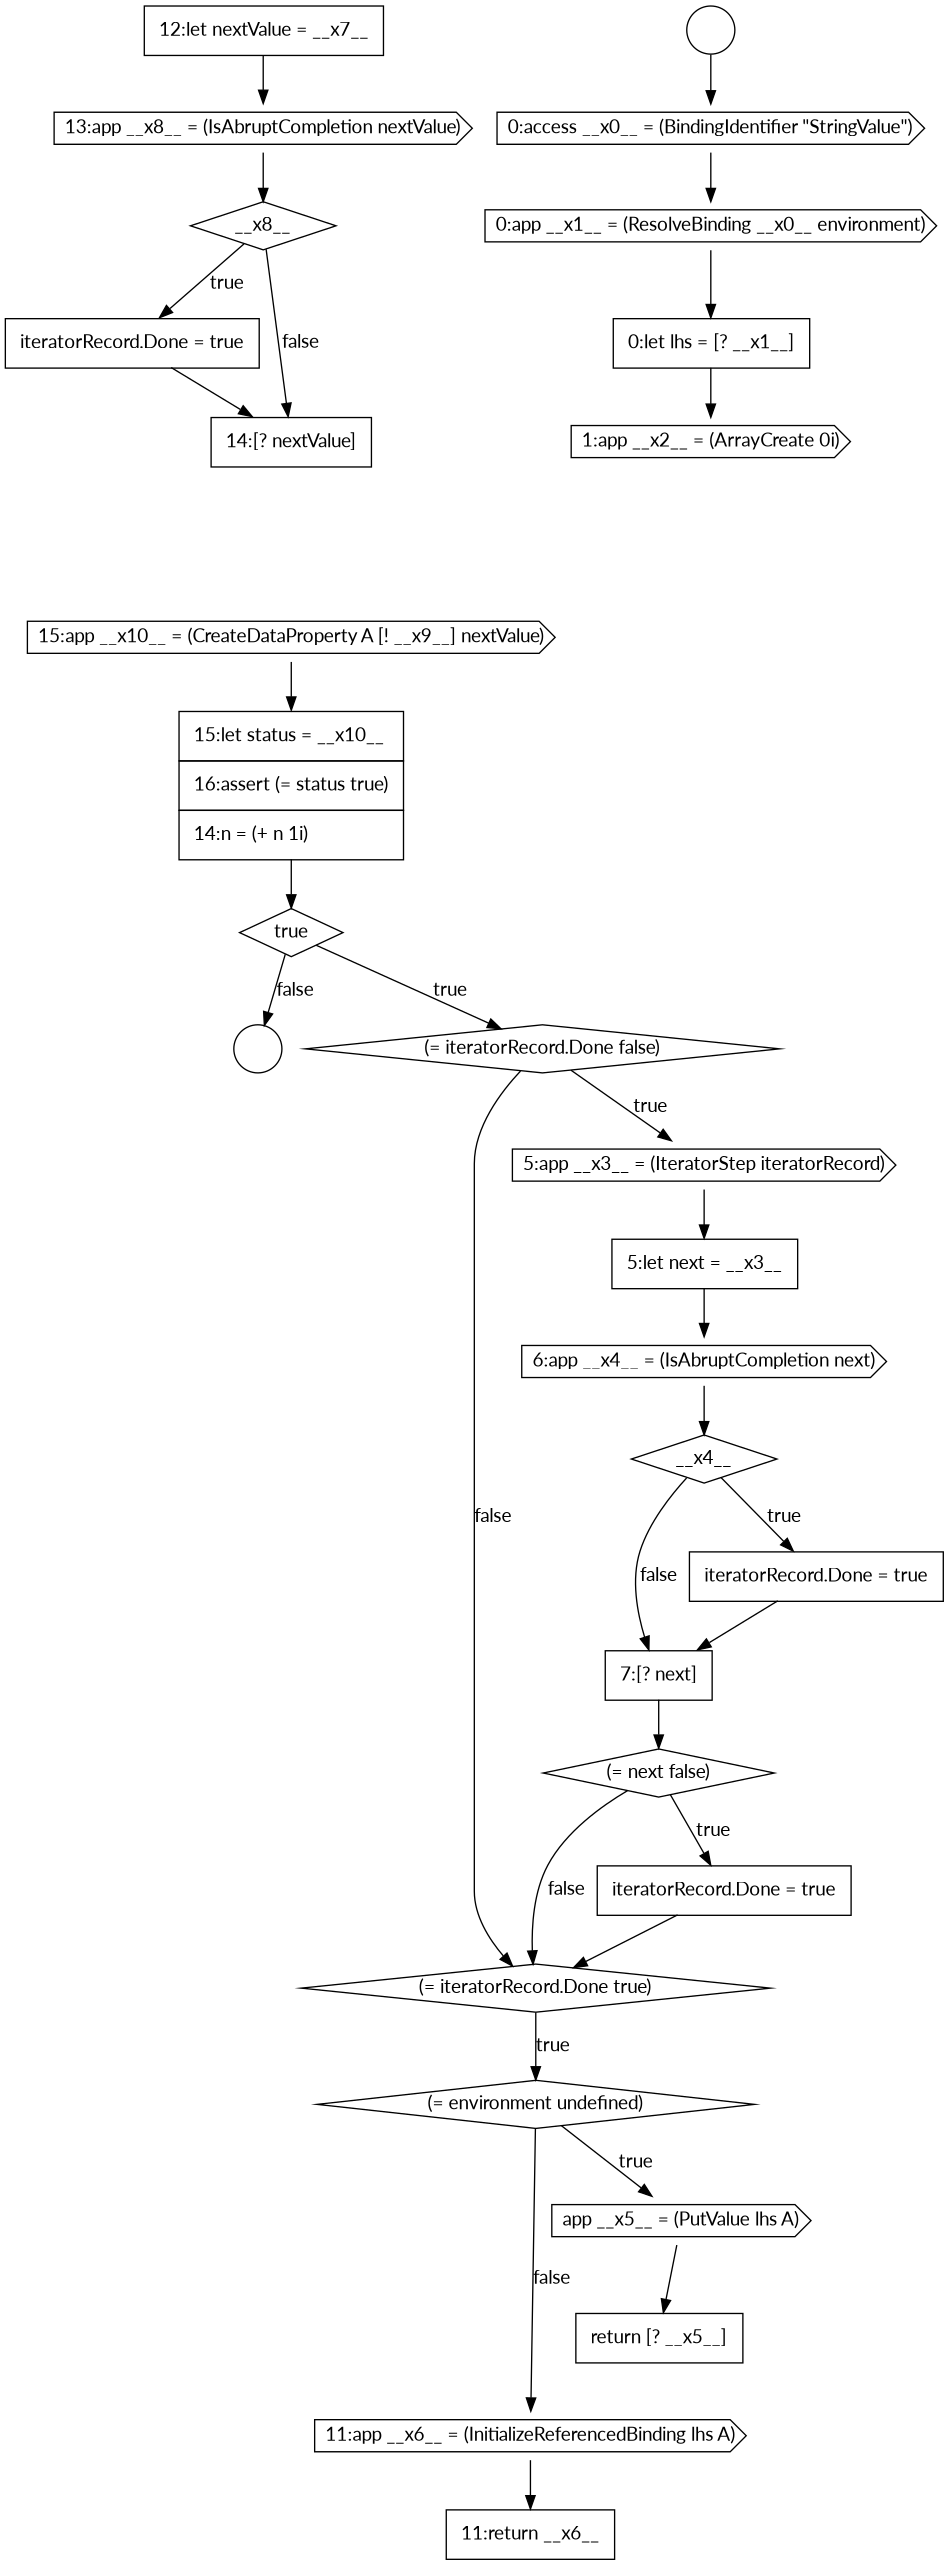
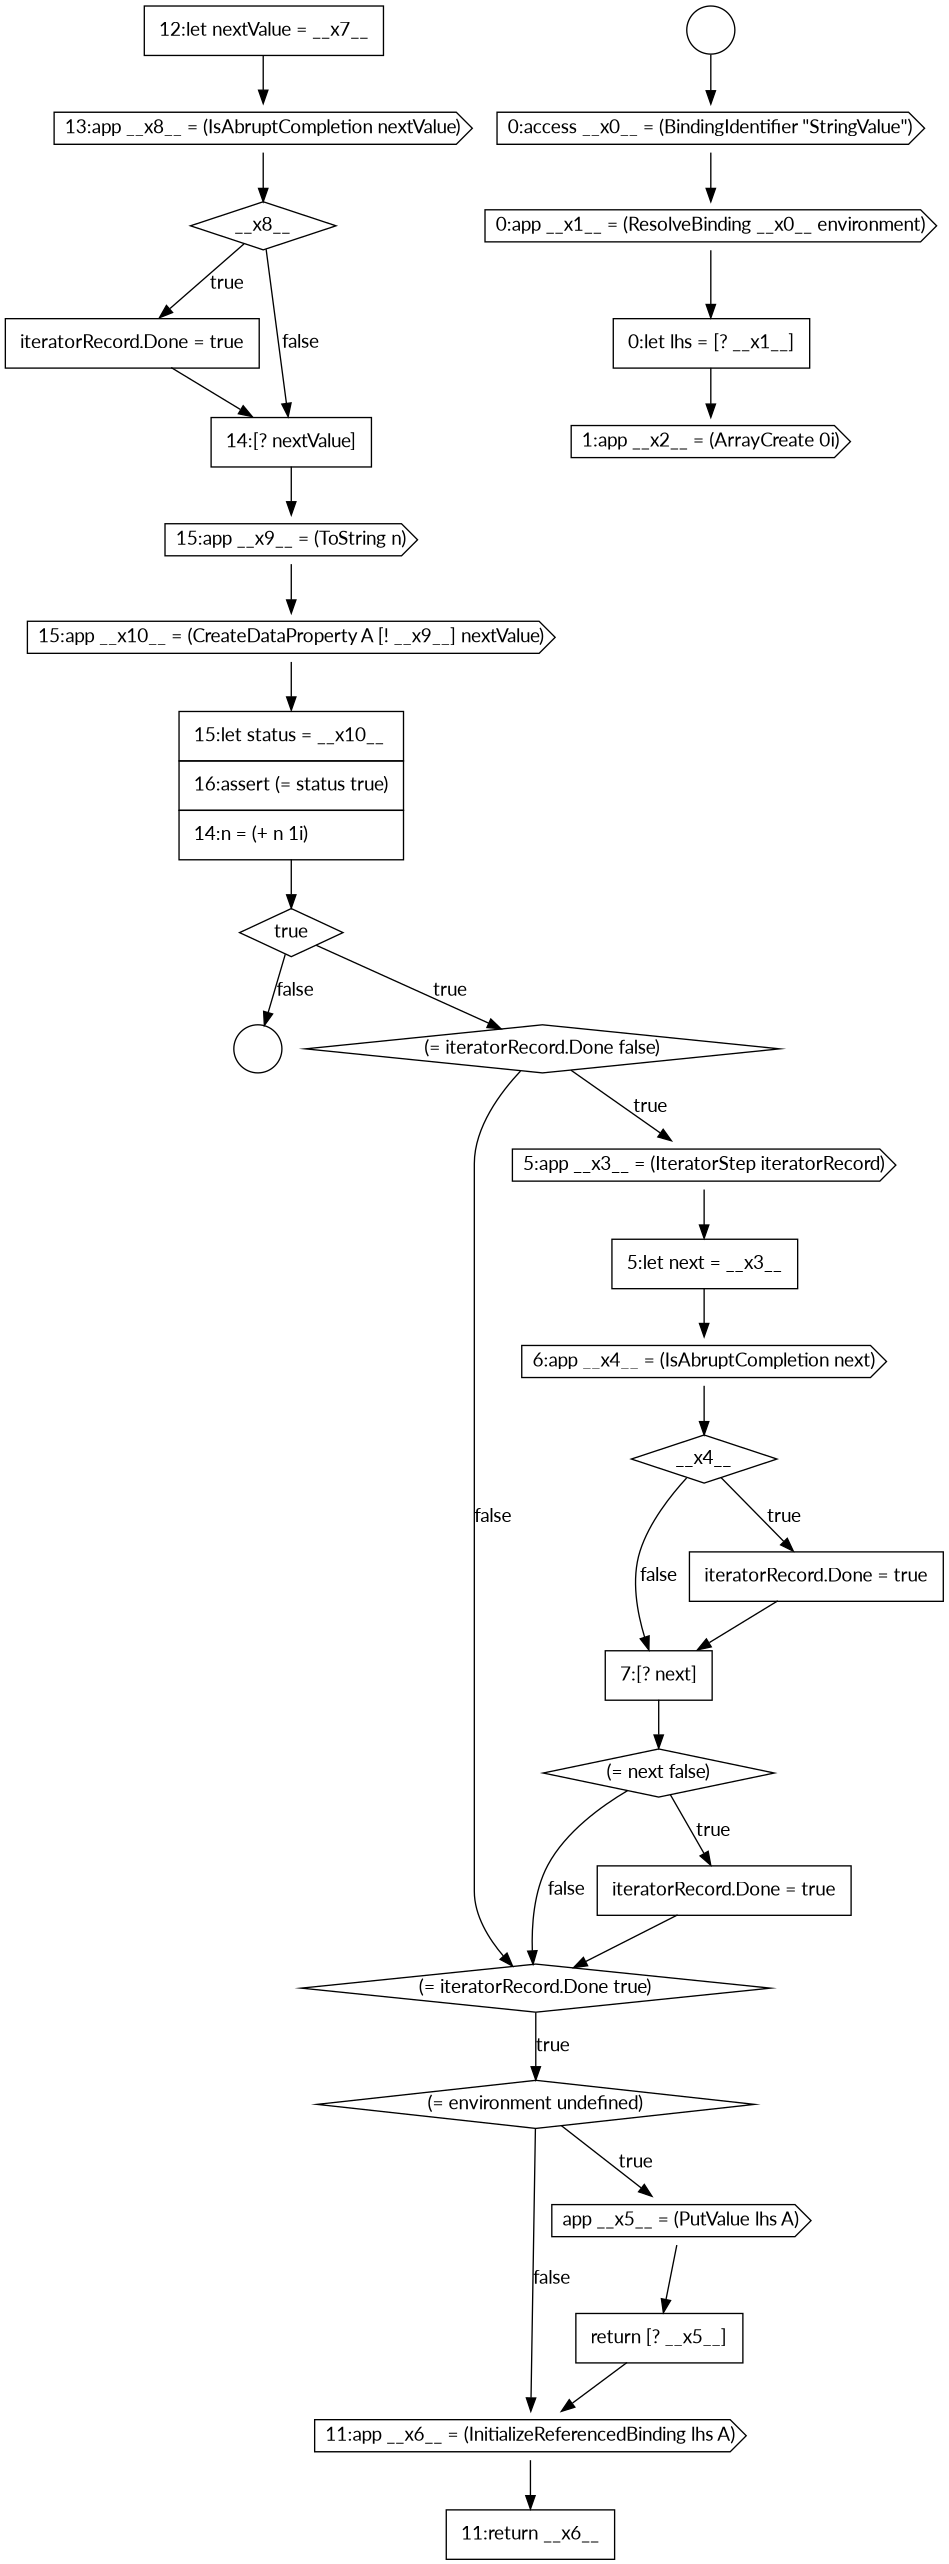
none -> (291, 540)
none -> (600, 2383)
